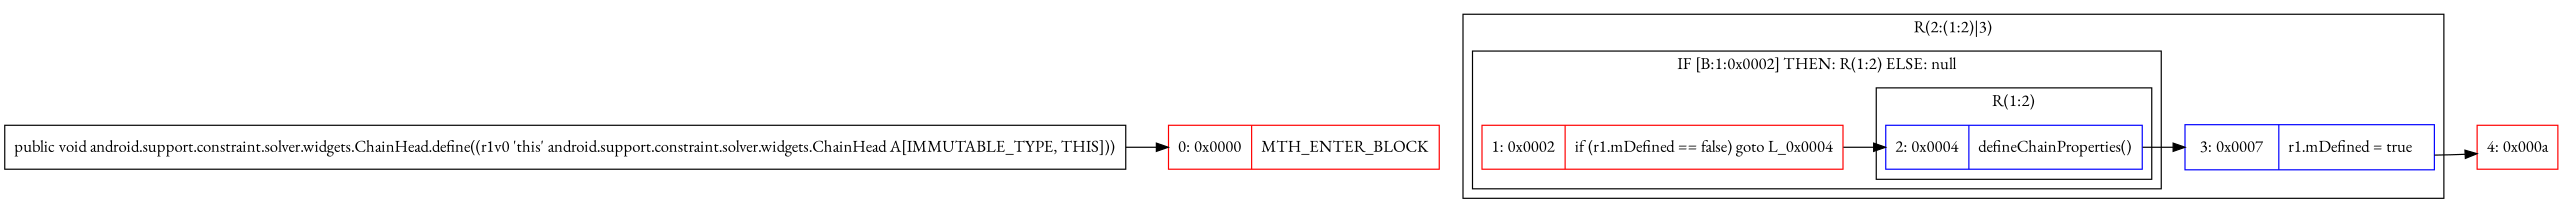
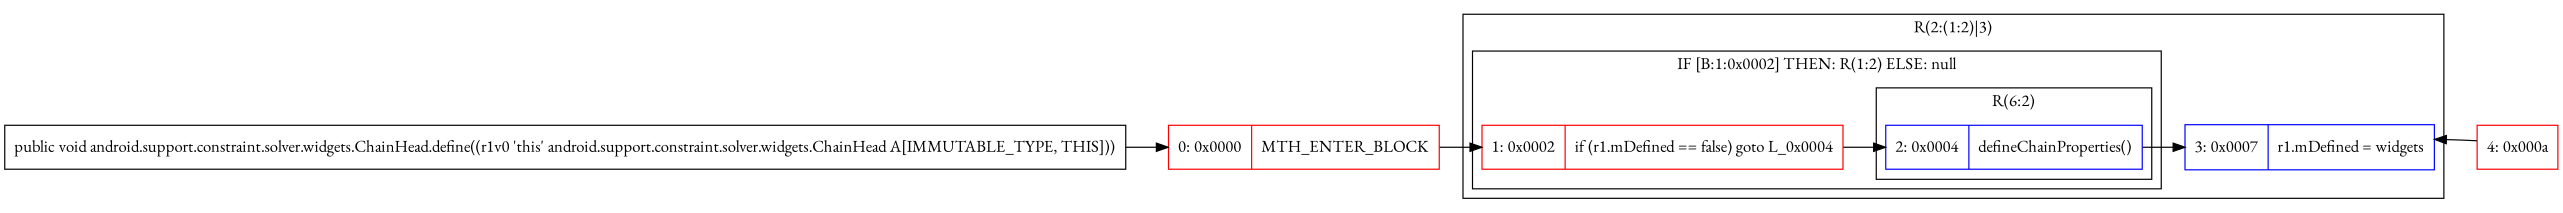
(2014, 102) -> (2014, 102)
none -> (1455, 147)
(2351, 147) -> (2351, 147)
(2451, 155) -> (2462, 140)
